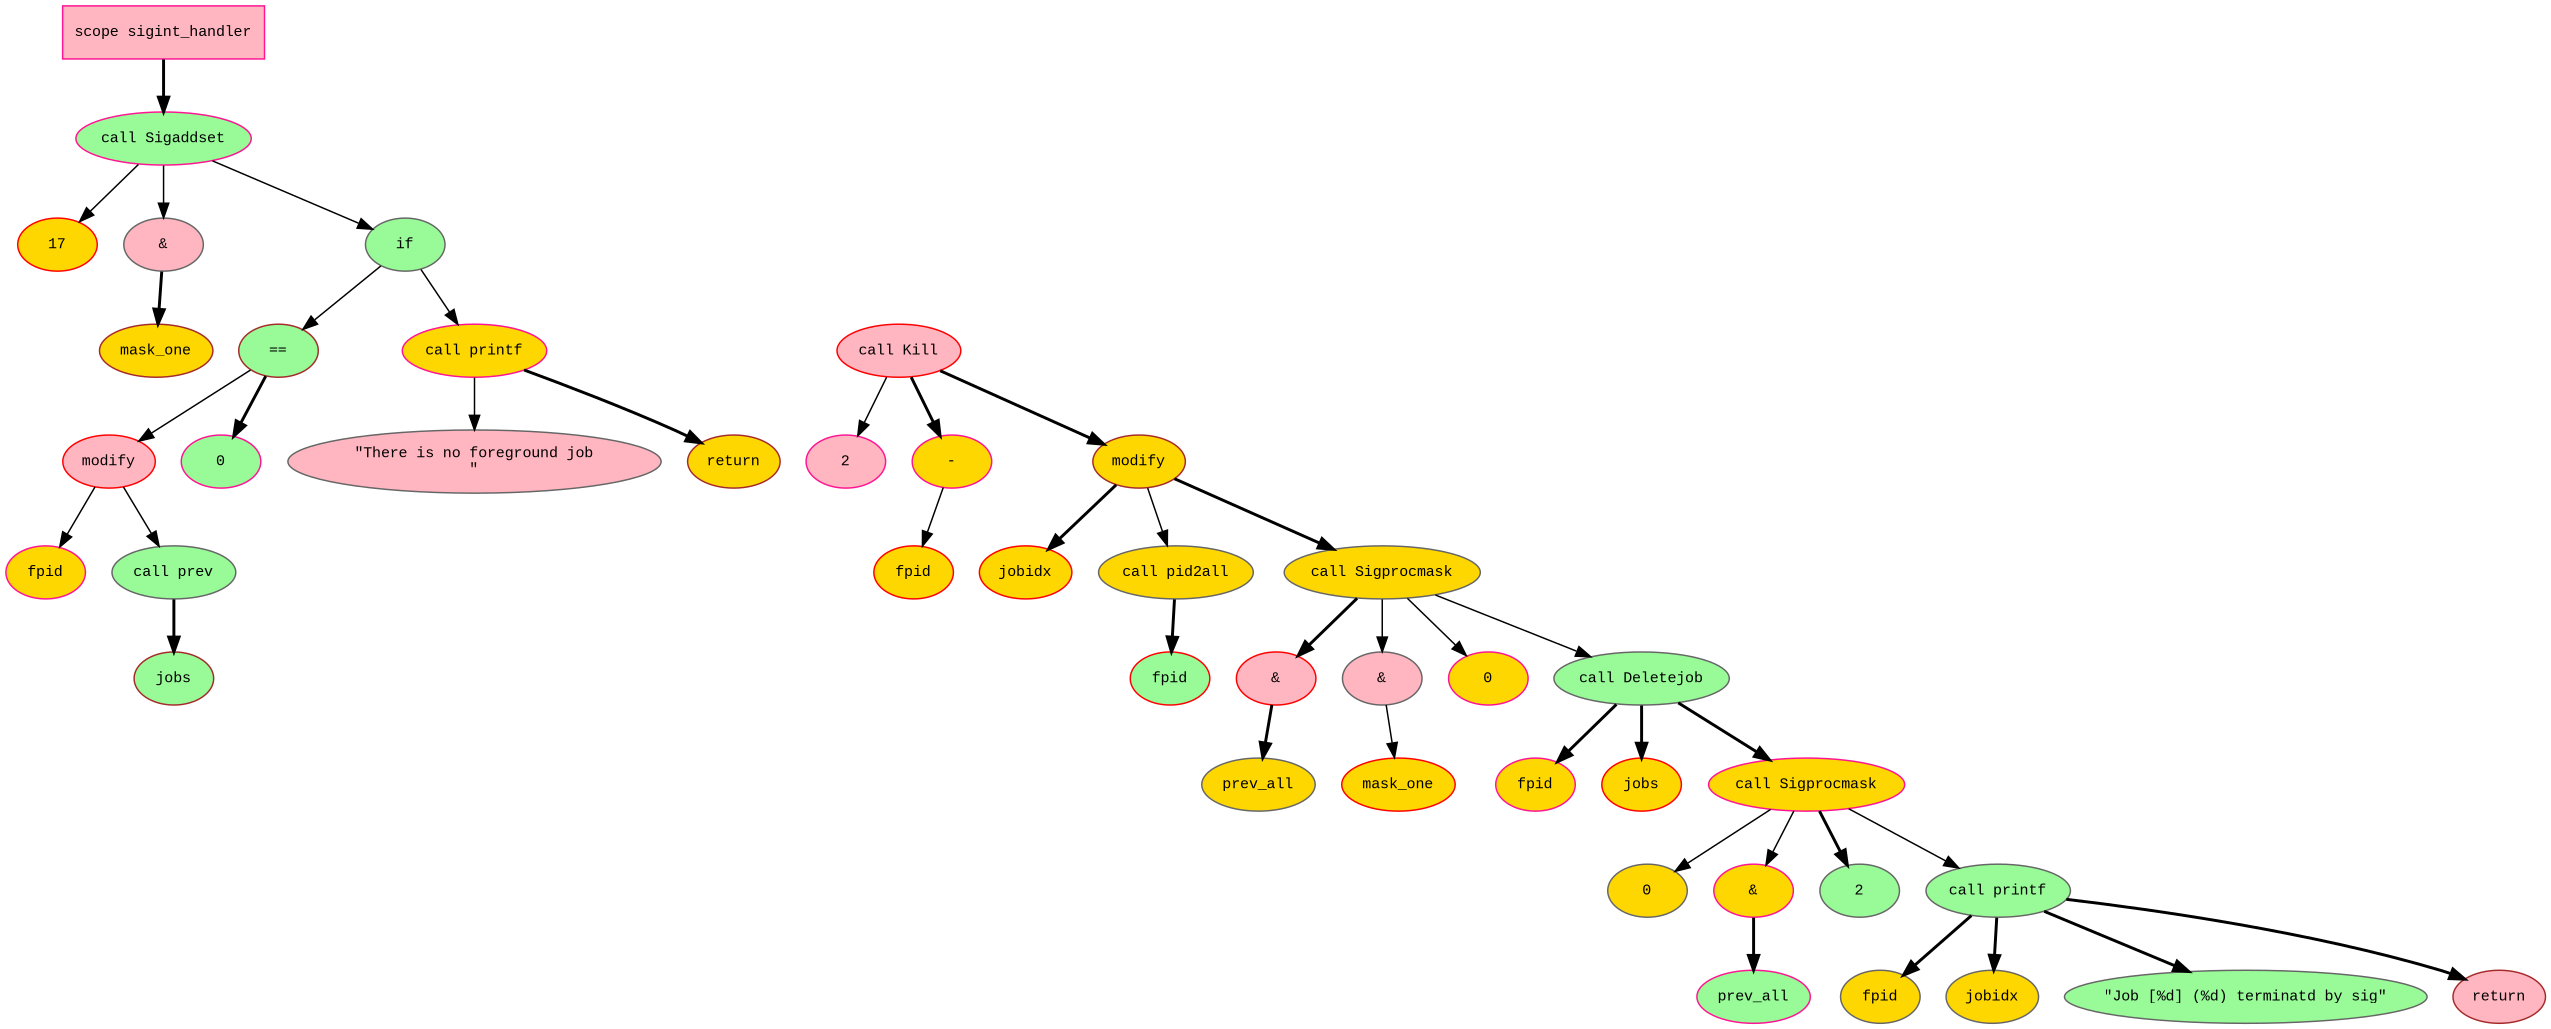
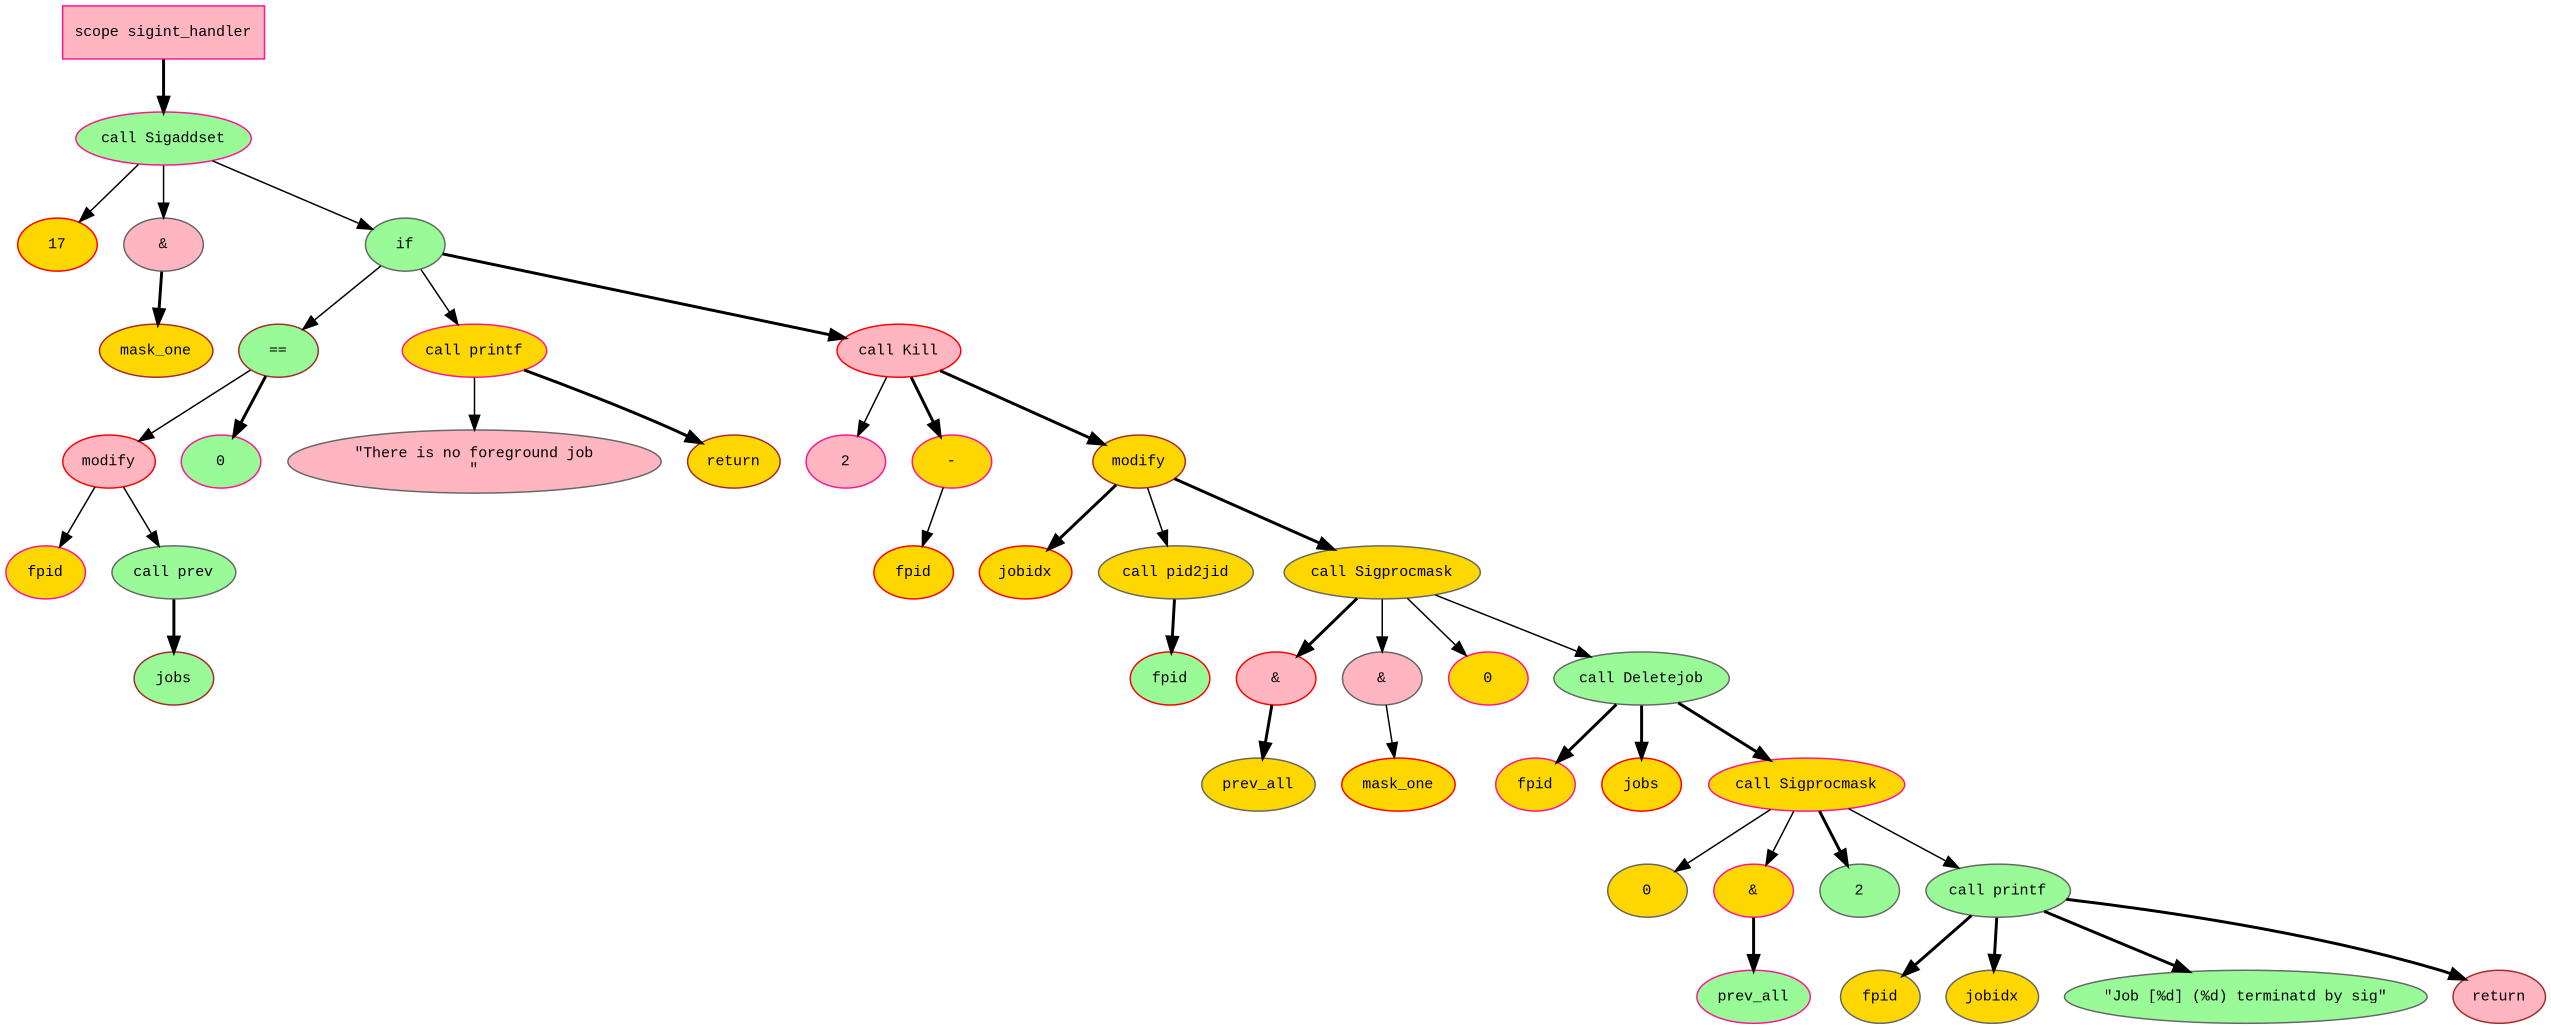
none -> (636, 294)
(1176, 572) -> (1176, 572)
